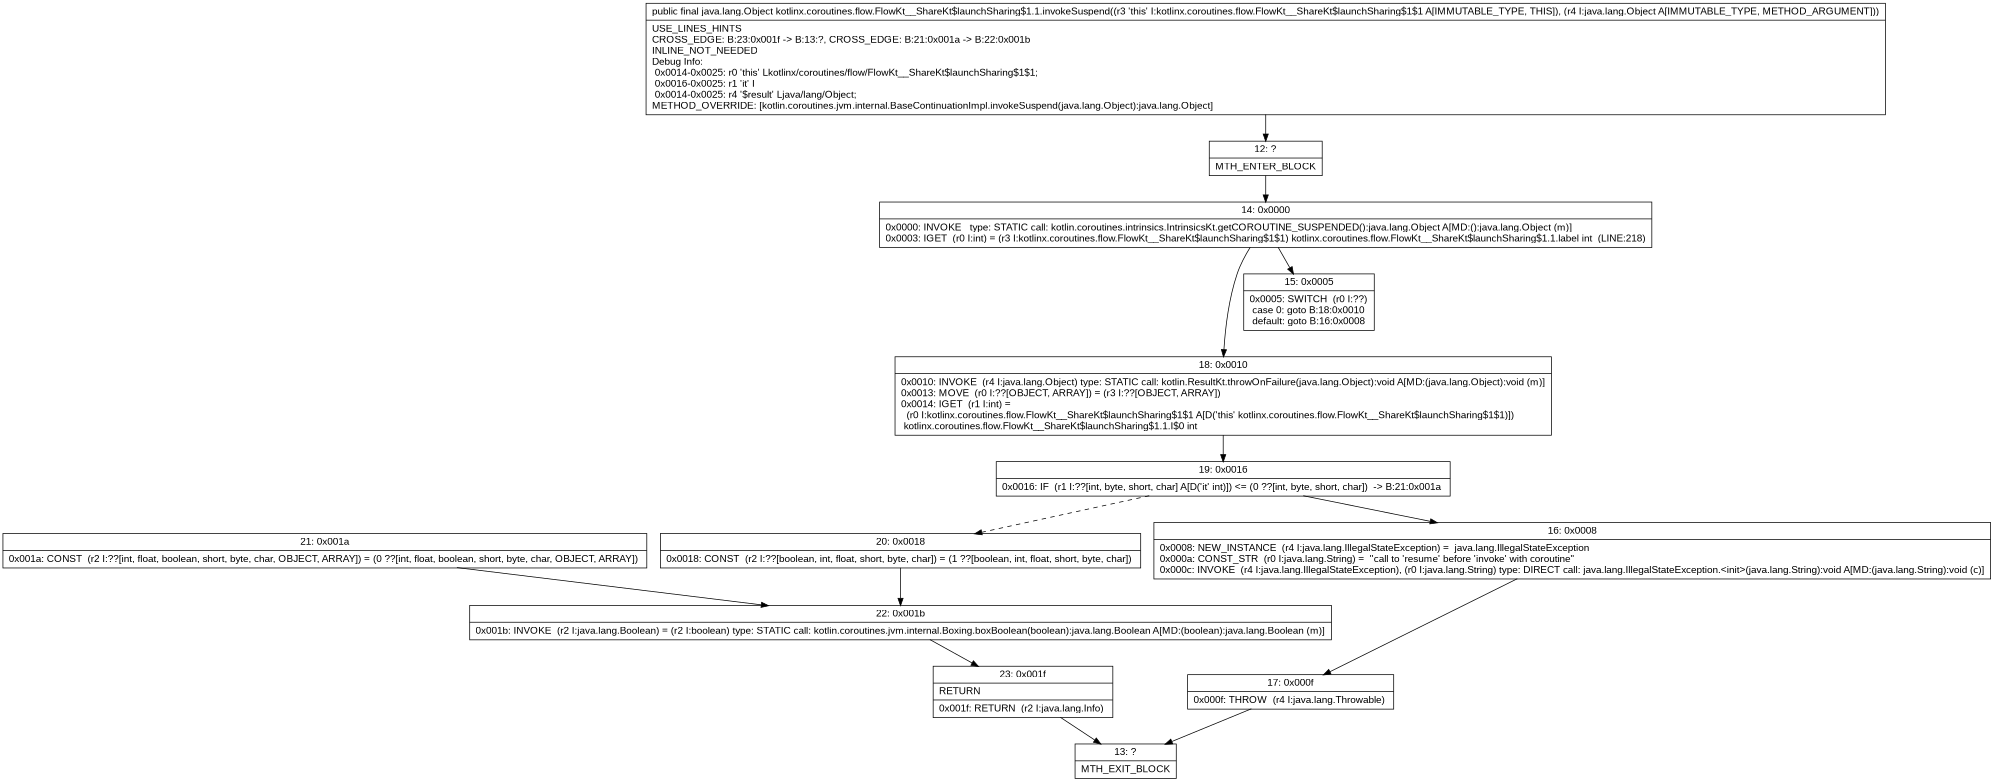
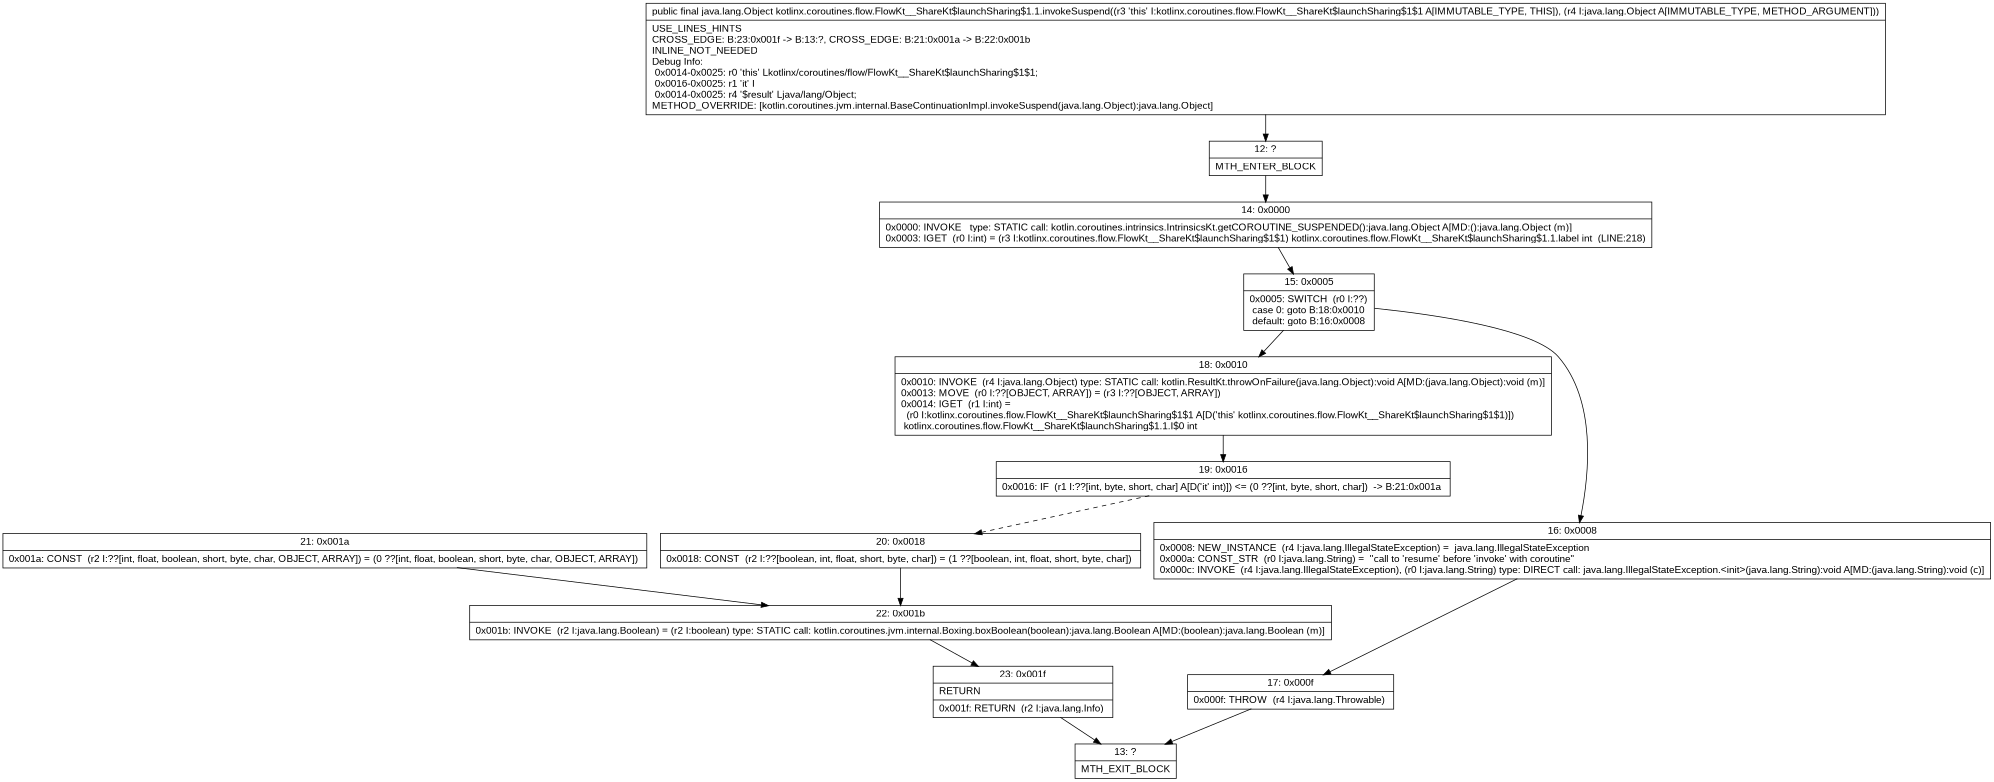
(1231, 297) -> (1274, 341)
(1367, 509) -> (1548, 348)
